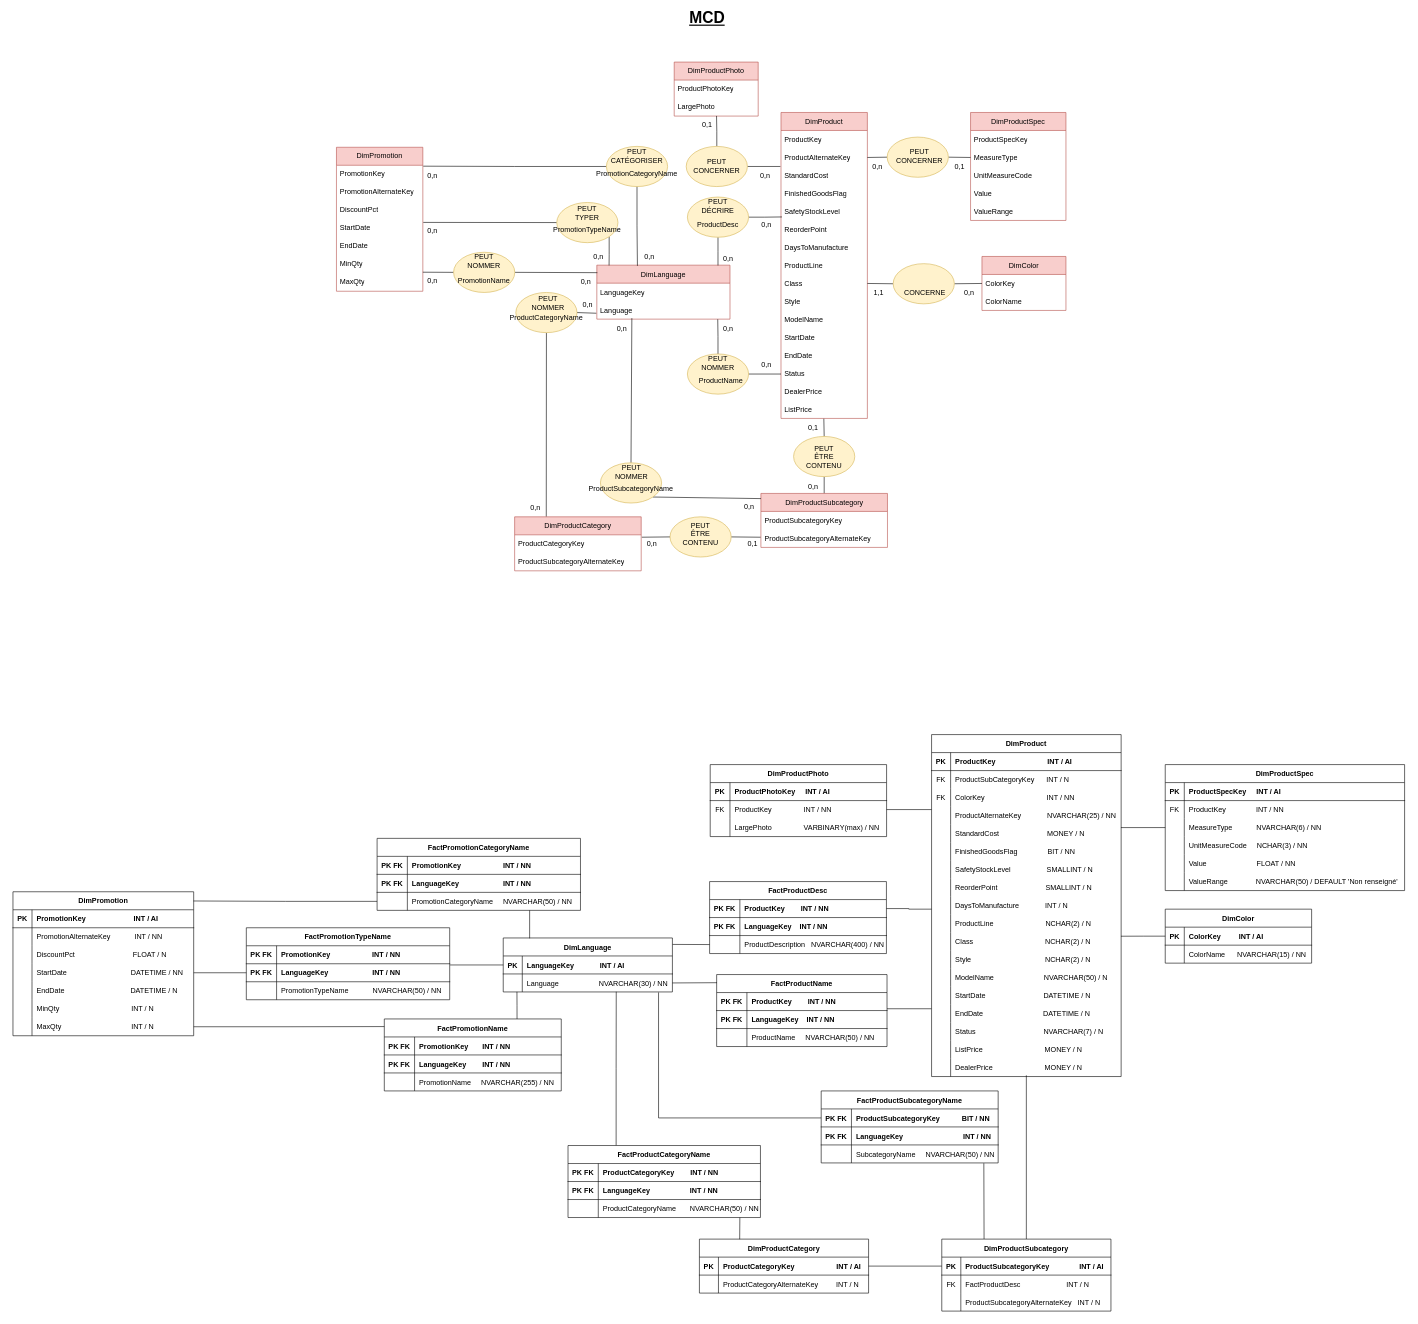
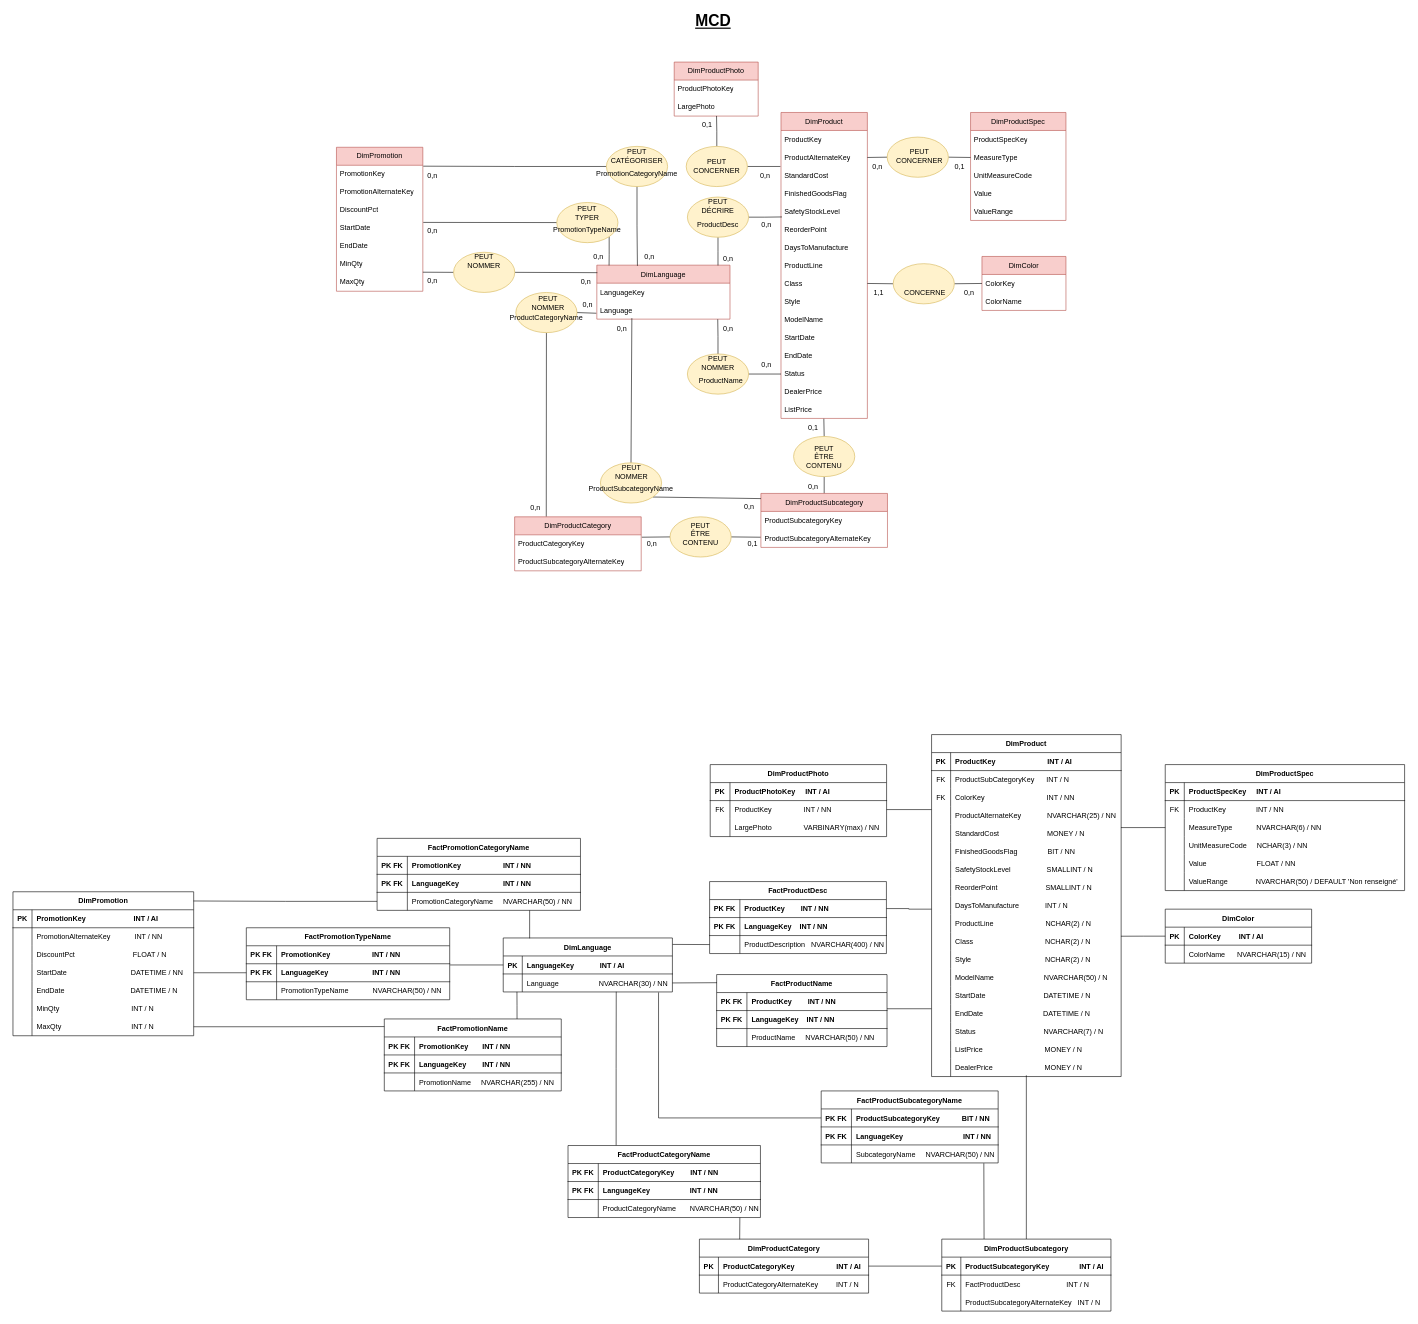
(707, 18) -> (713, 21)
(484, 281) -> none
